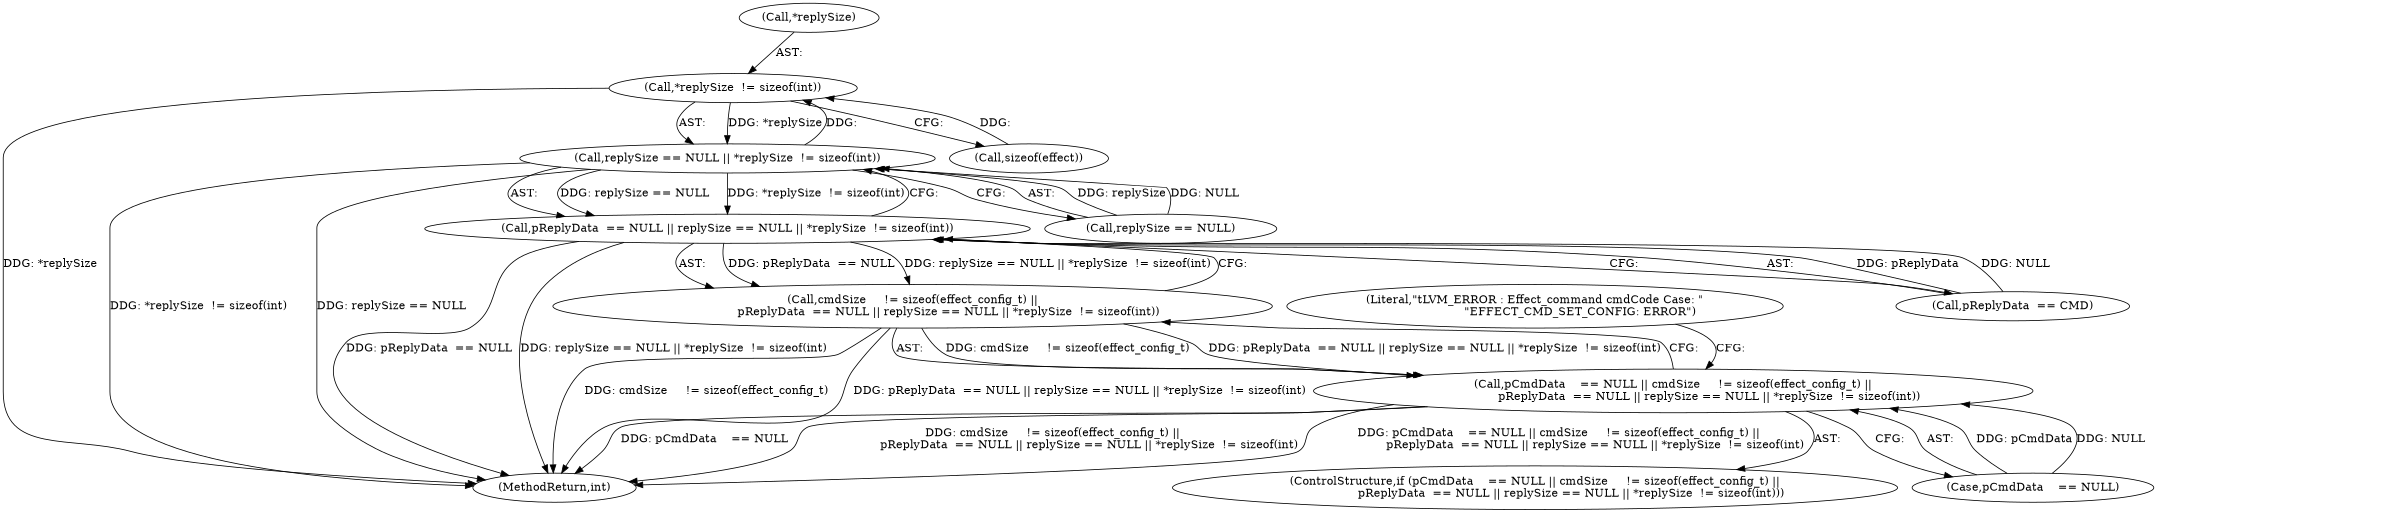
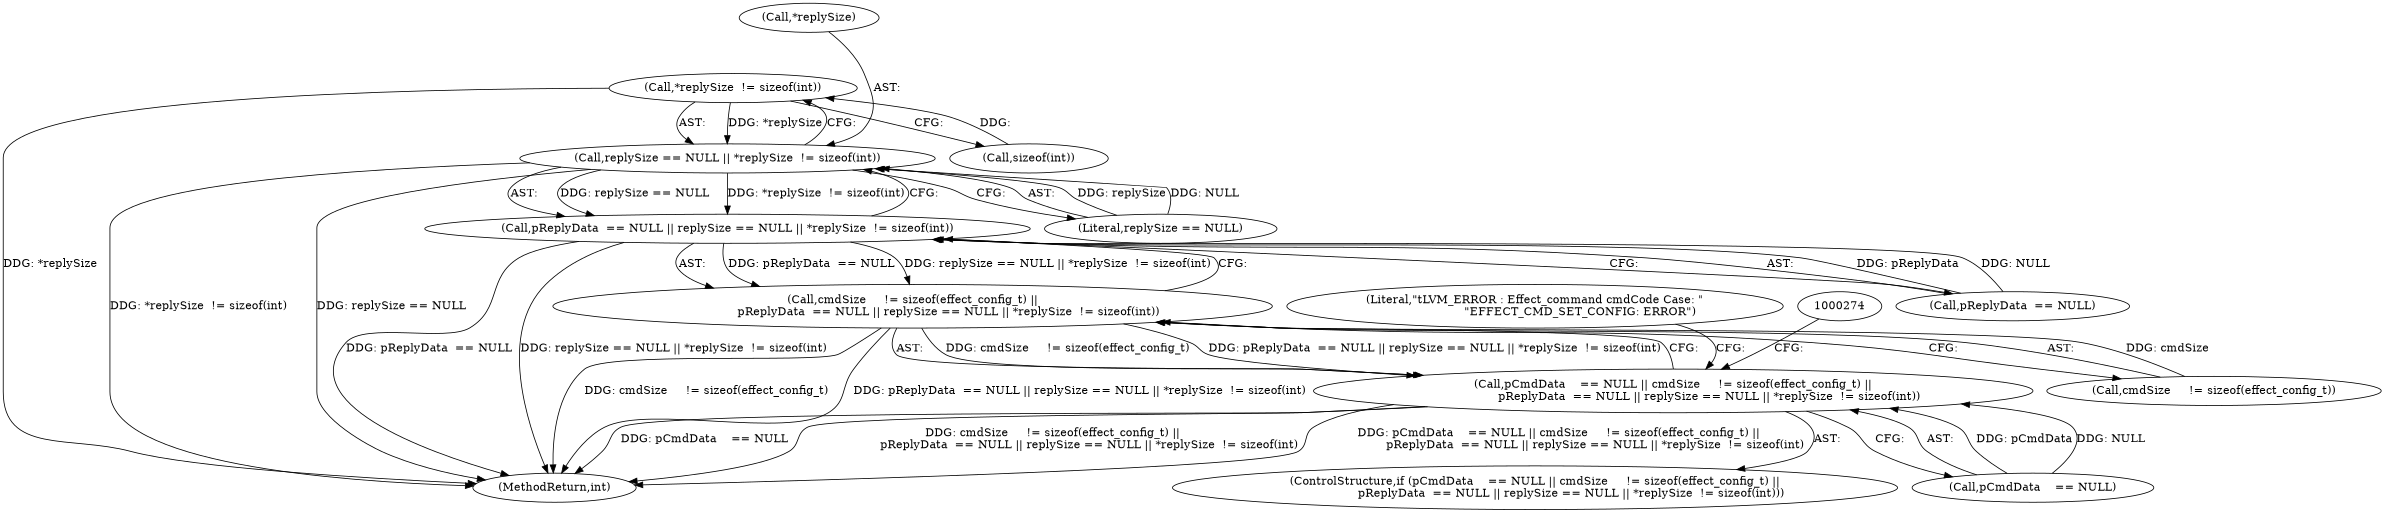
(774, 50) -> (871, 91)
(843, 123) -> (843, 123)
(1029, 158) -> (1029, 158)
(1161, 229) -> (1161, 229)
none -> (1840, 306)
(2013, 306) -> (2013, 306)
none -> (2214, 391)
(2033, 488) -> (2033, 488)
